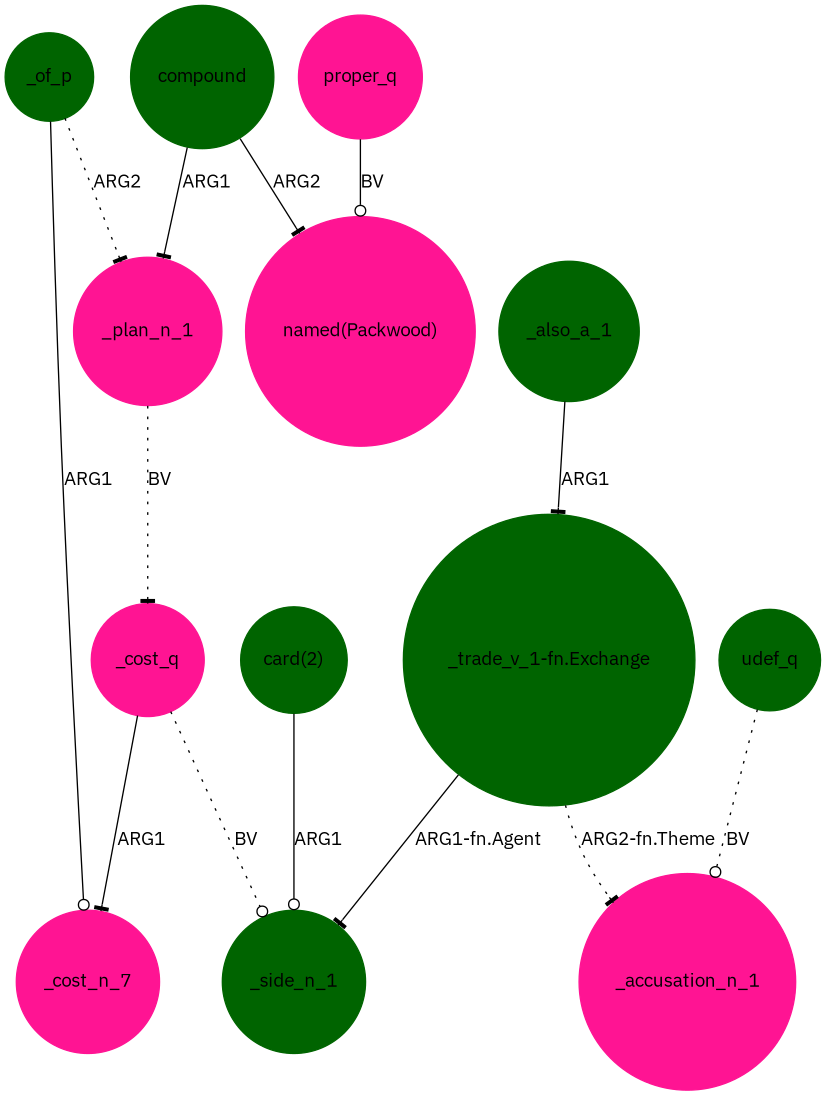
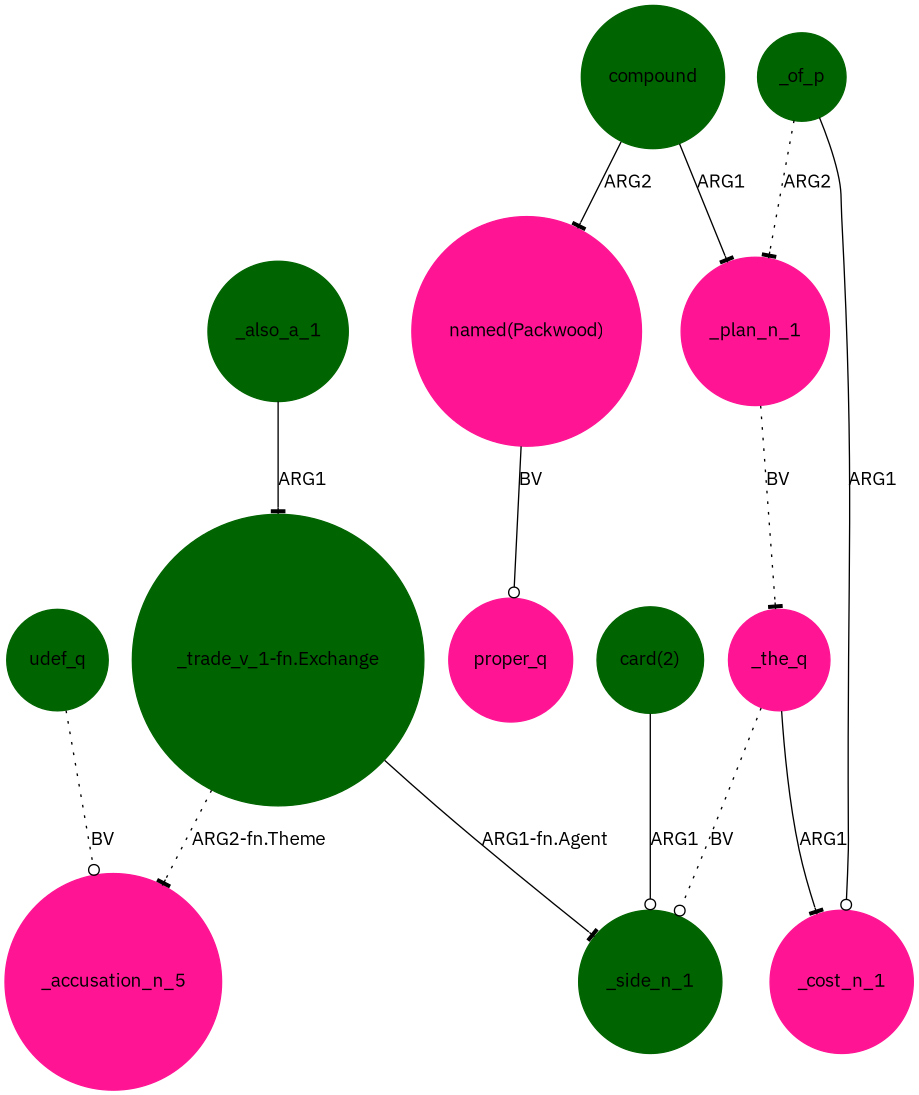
(360, 172) -> (518, 517)
(148, 660) -> (779, 660)
(88, 982) -> (842, 982)
(687, 982) -> (113, 982)
